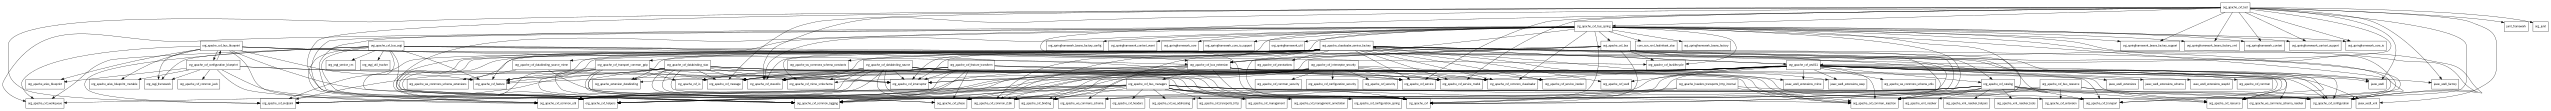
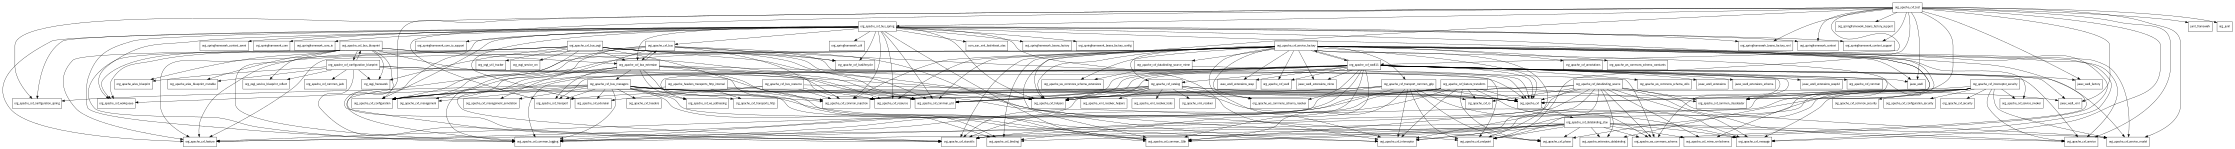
(2299, 26) -> (487, 20)
(1865, 32) -> none
(1347, 46) -> (1296, 46)
(1182, 80) -> (1556, 112)
none -> (266, 84)
